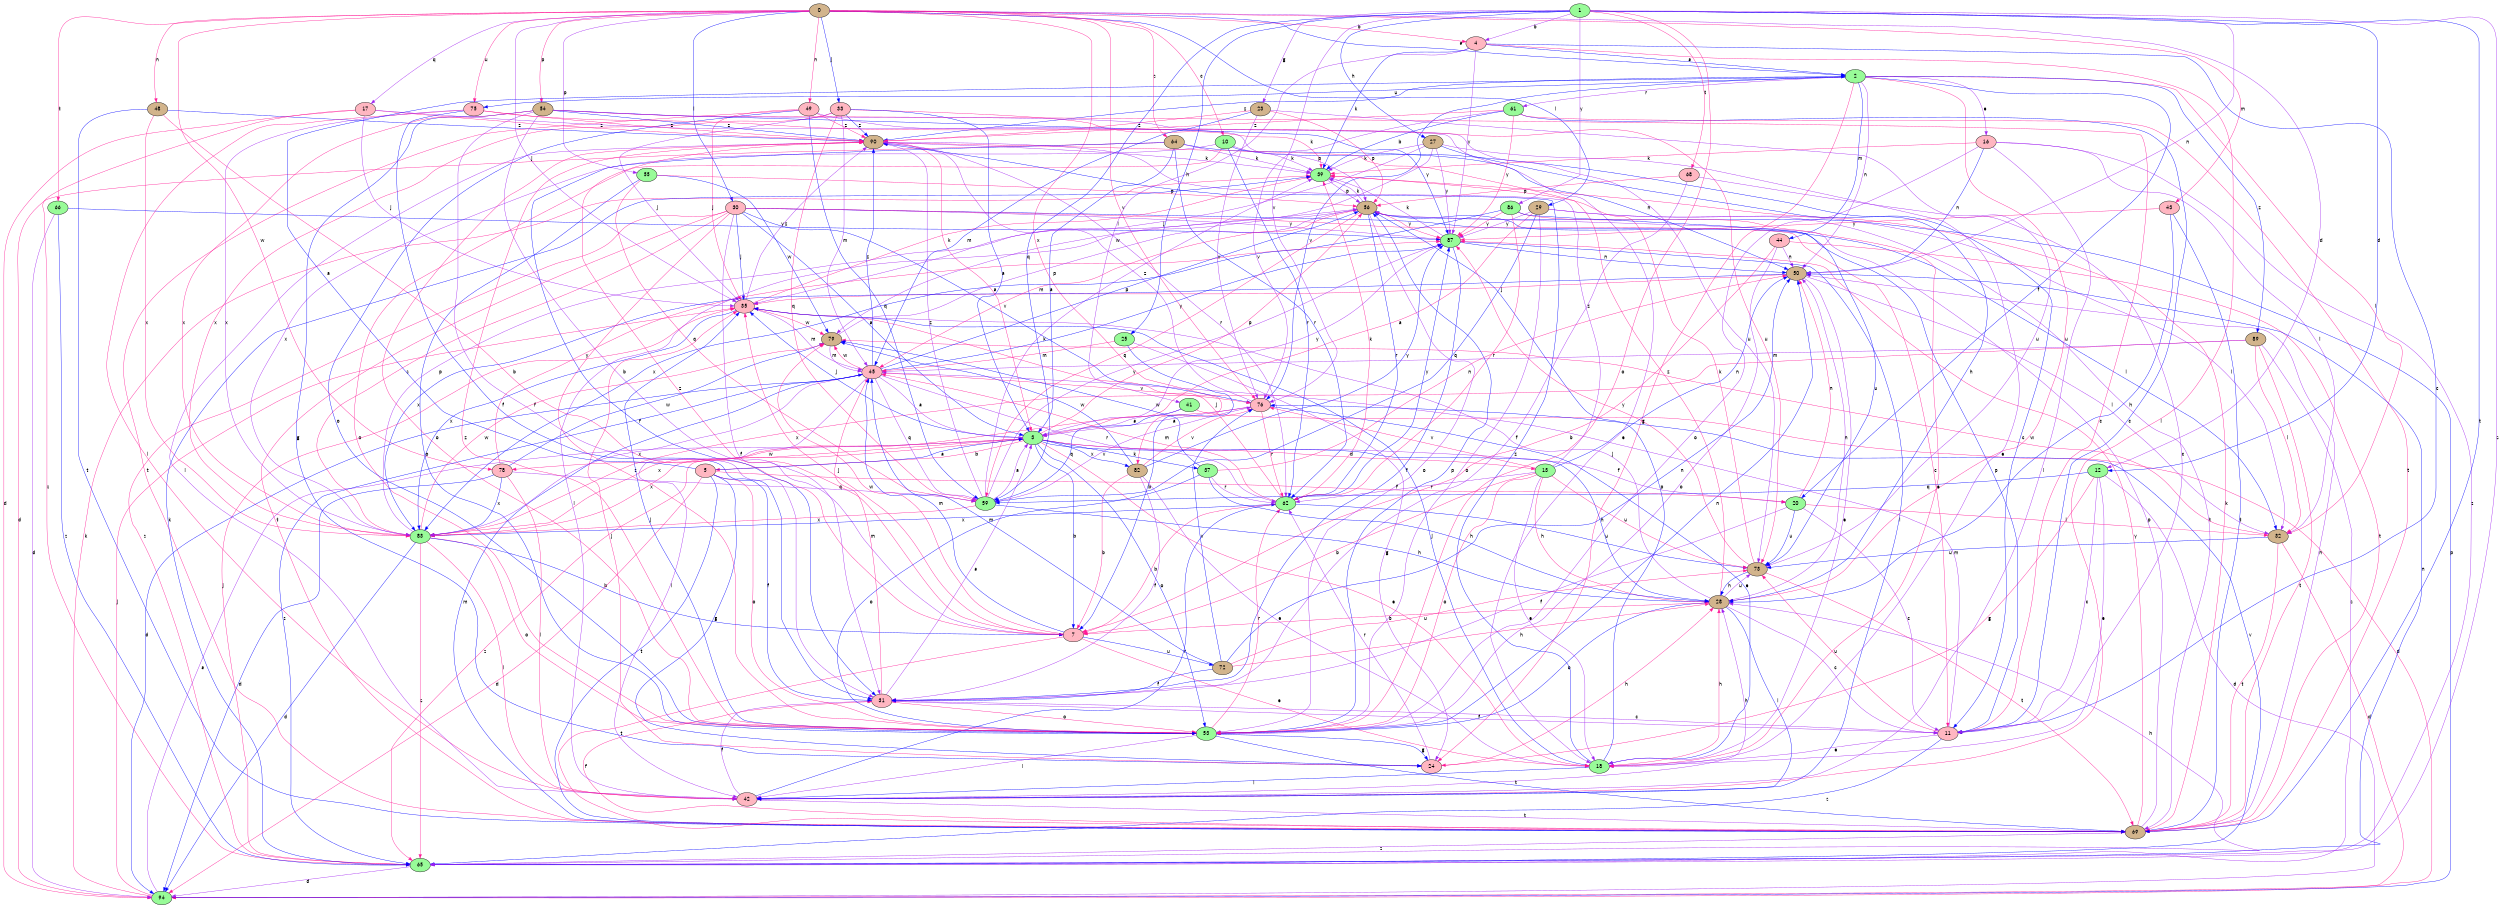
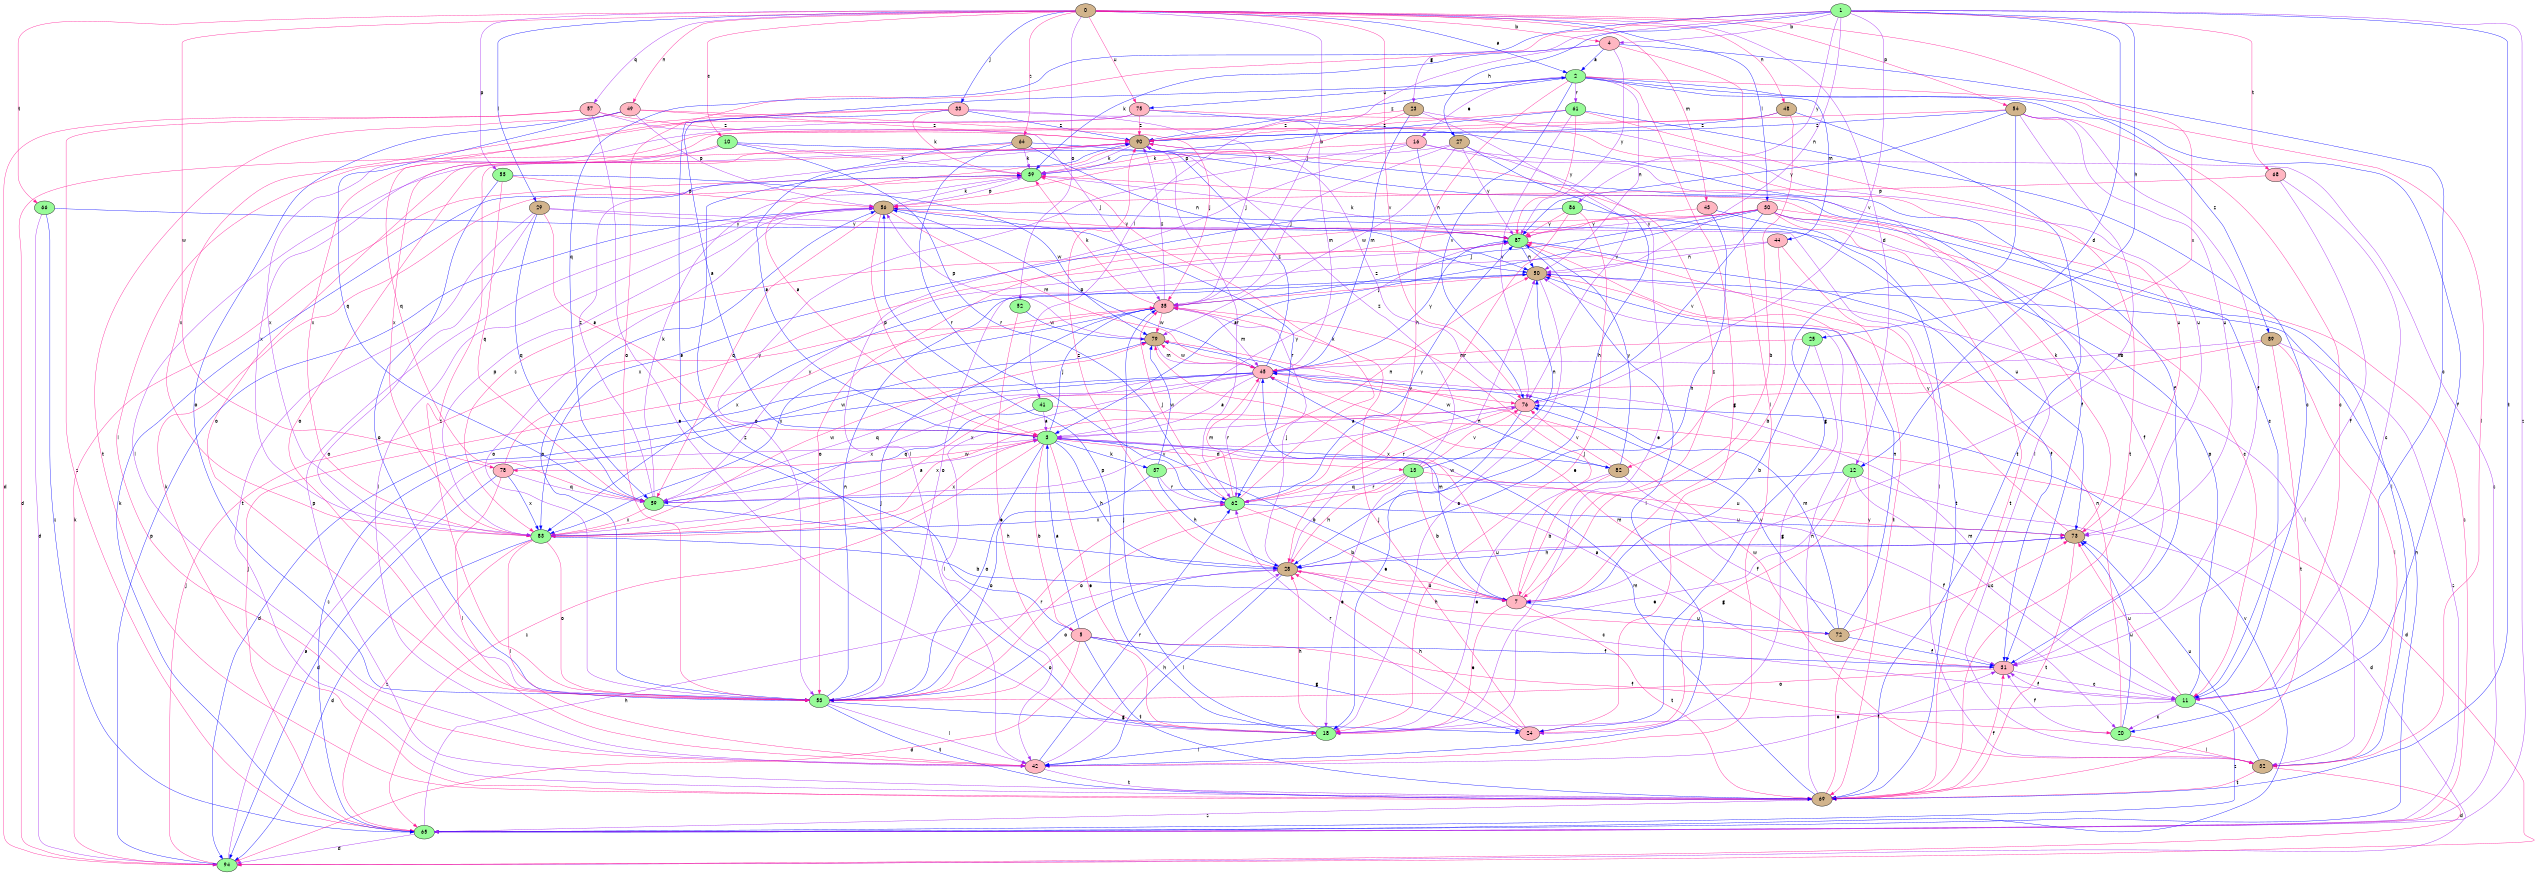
(365, 109) -> (590, 109)
none -> (1020, 306)
(2067, 339) -> (1417, 323)
(1194, 351) -> (899, 353)
(636, 471) -> (820, 454)
(1897, 598) -> (2155, 716)
(1948, 734) -> (2185, 701)
